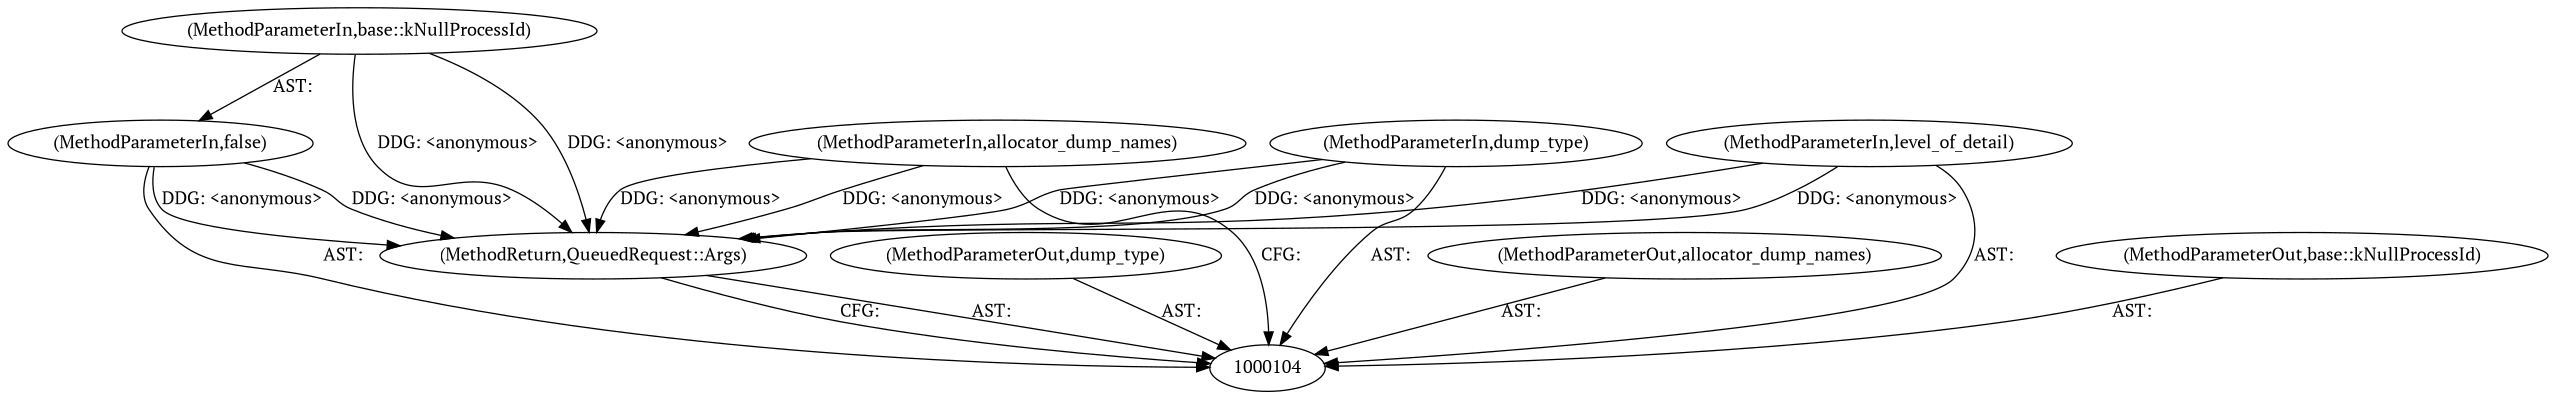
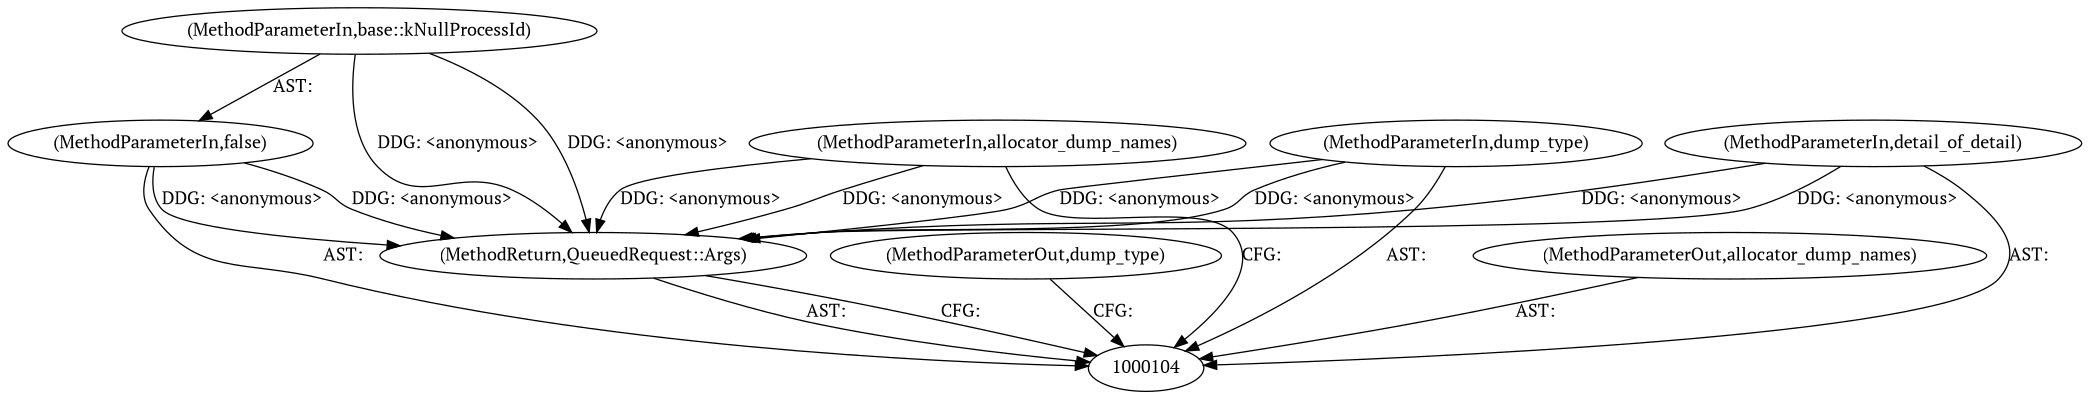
(1869, 143) -> (1873, 143)
(2302, 256) -> none
(1184, 312) -> (1116, 312)
